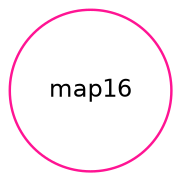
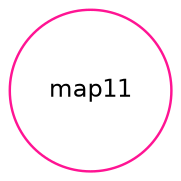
(91, 91) -> (91, 91)
